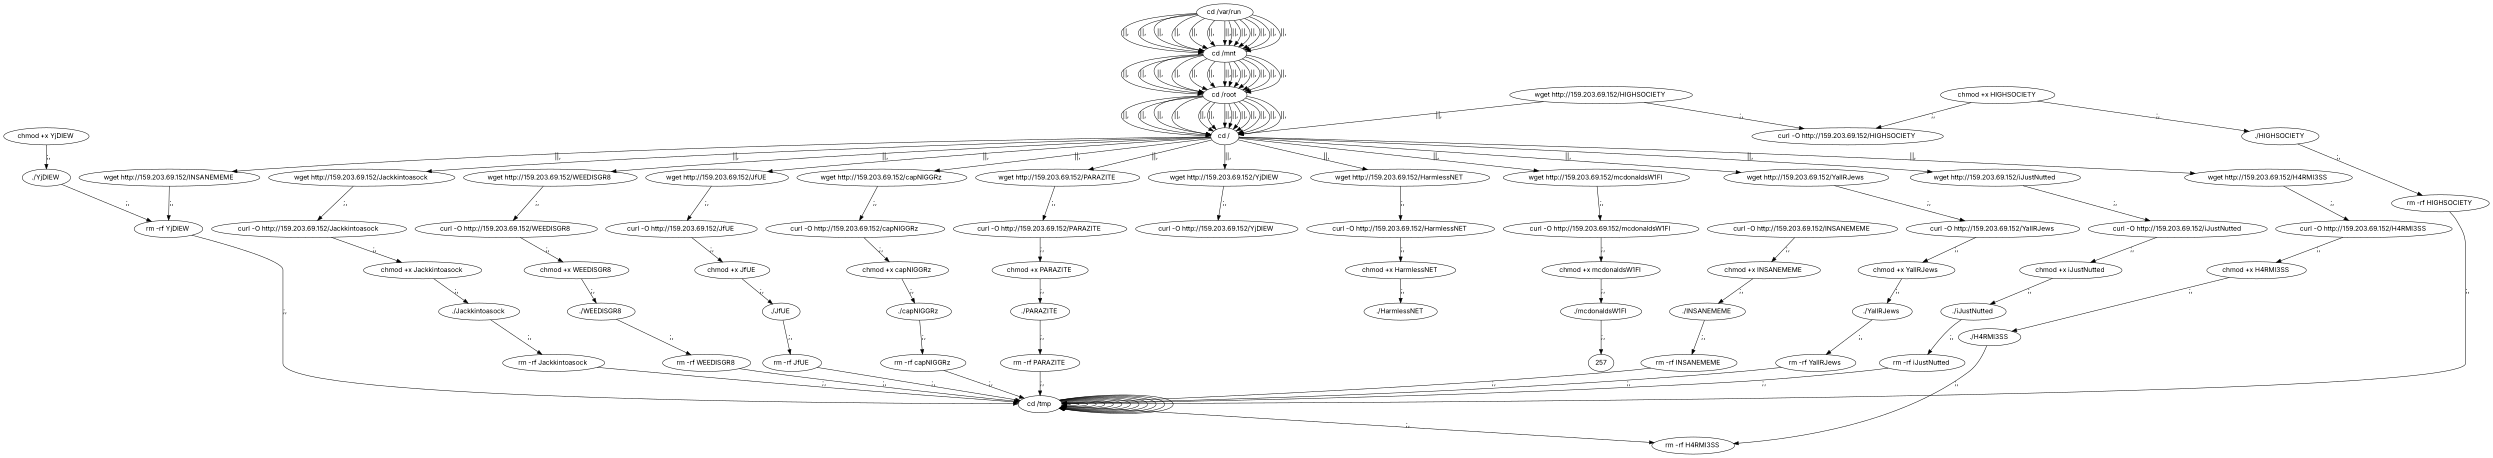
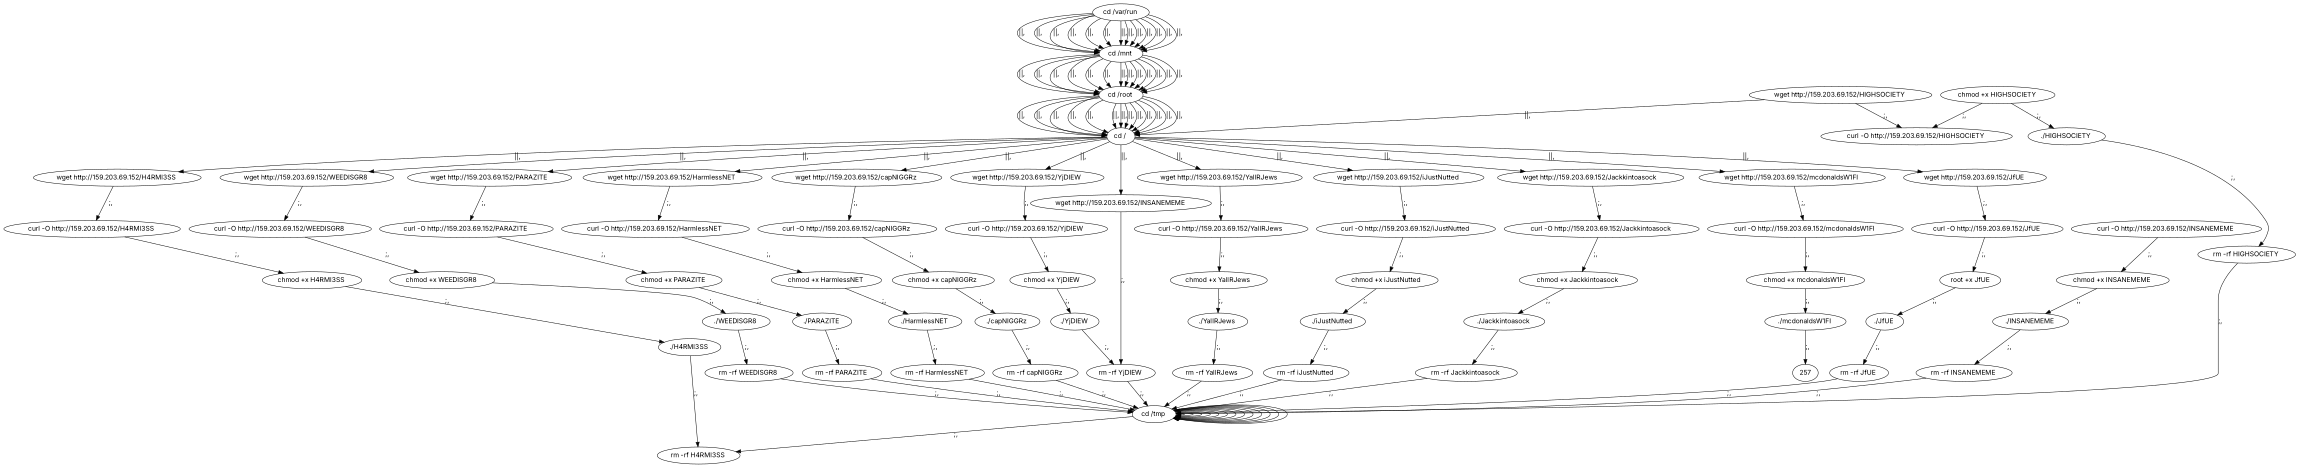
none -> (1038, 252)
(732, 270) -> (1970, 280)
none -> (938, 373)
